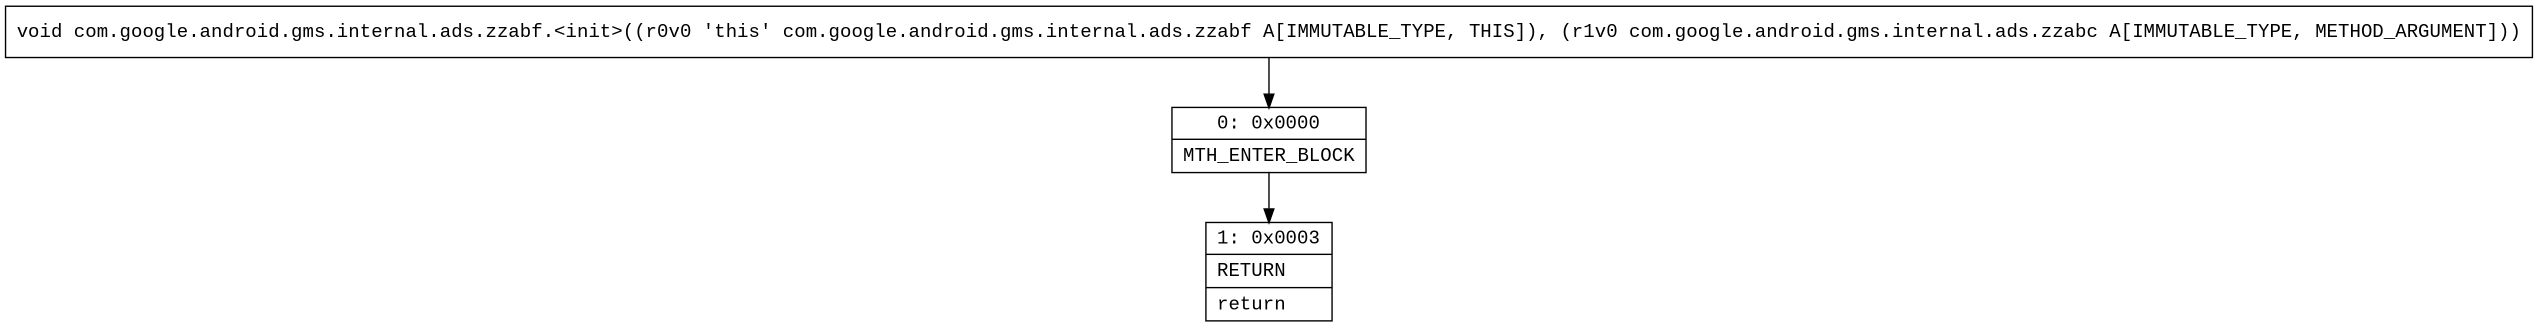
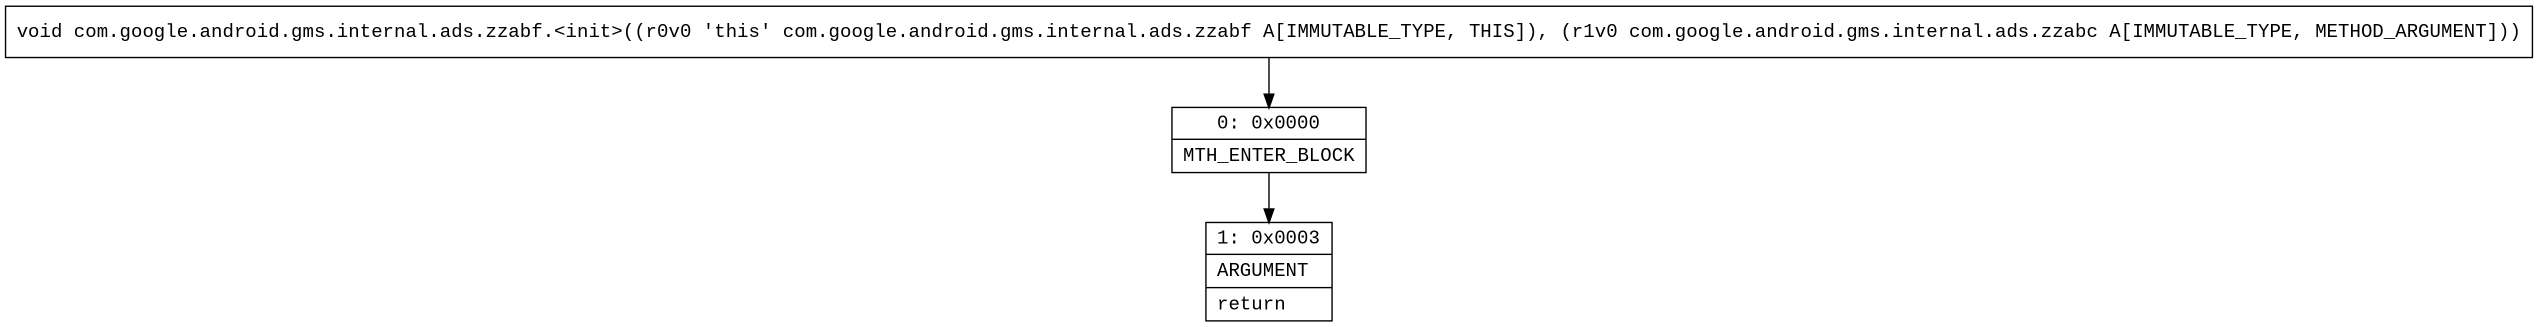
(1252, 270) -> (1263, 270)
